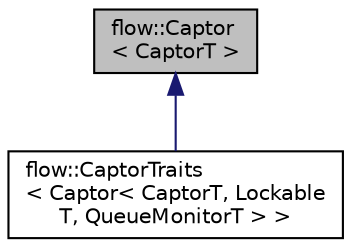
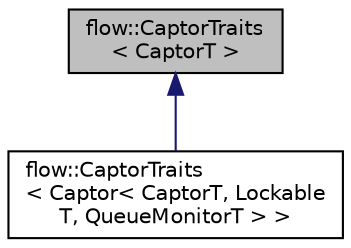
(176, 41) -> (176, 41)
